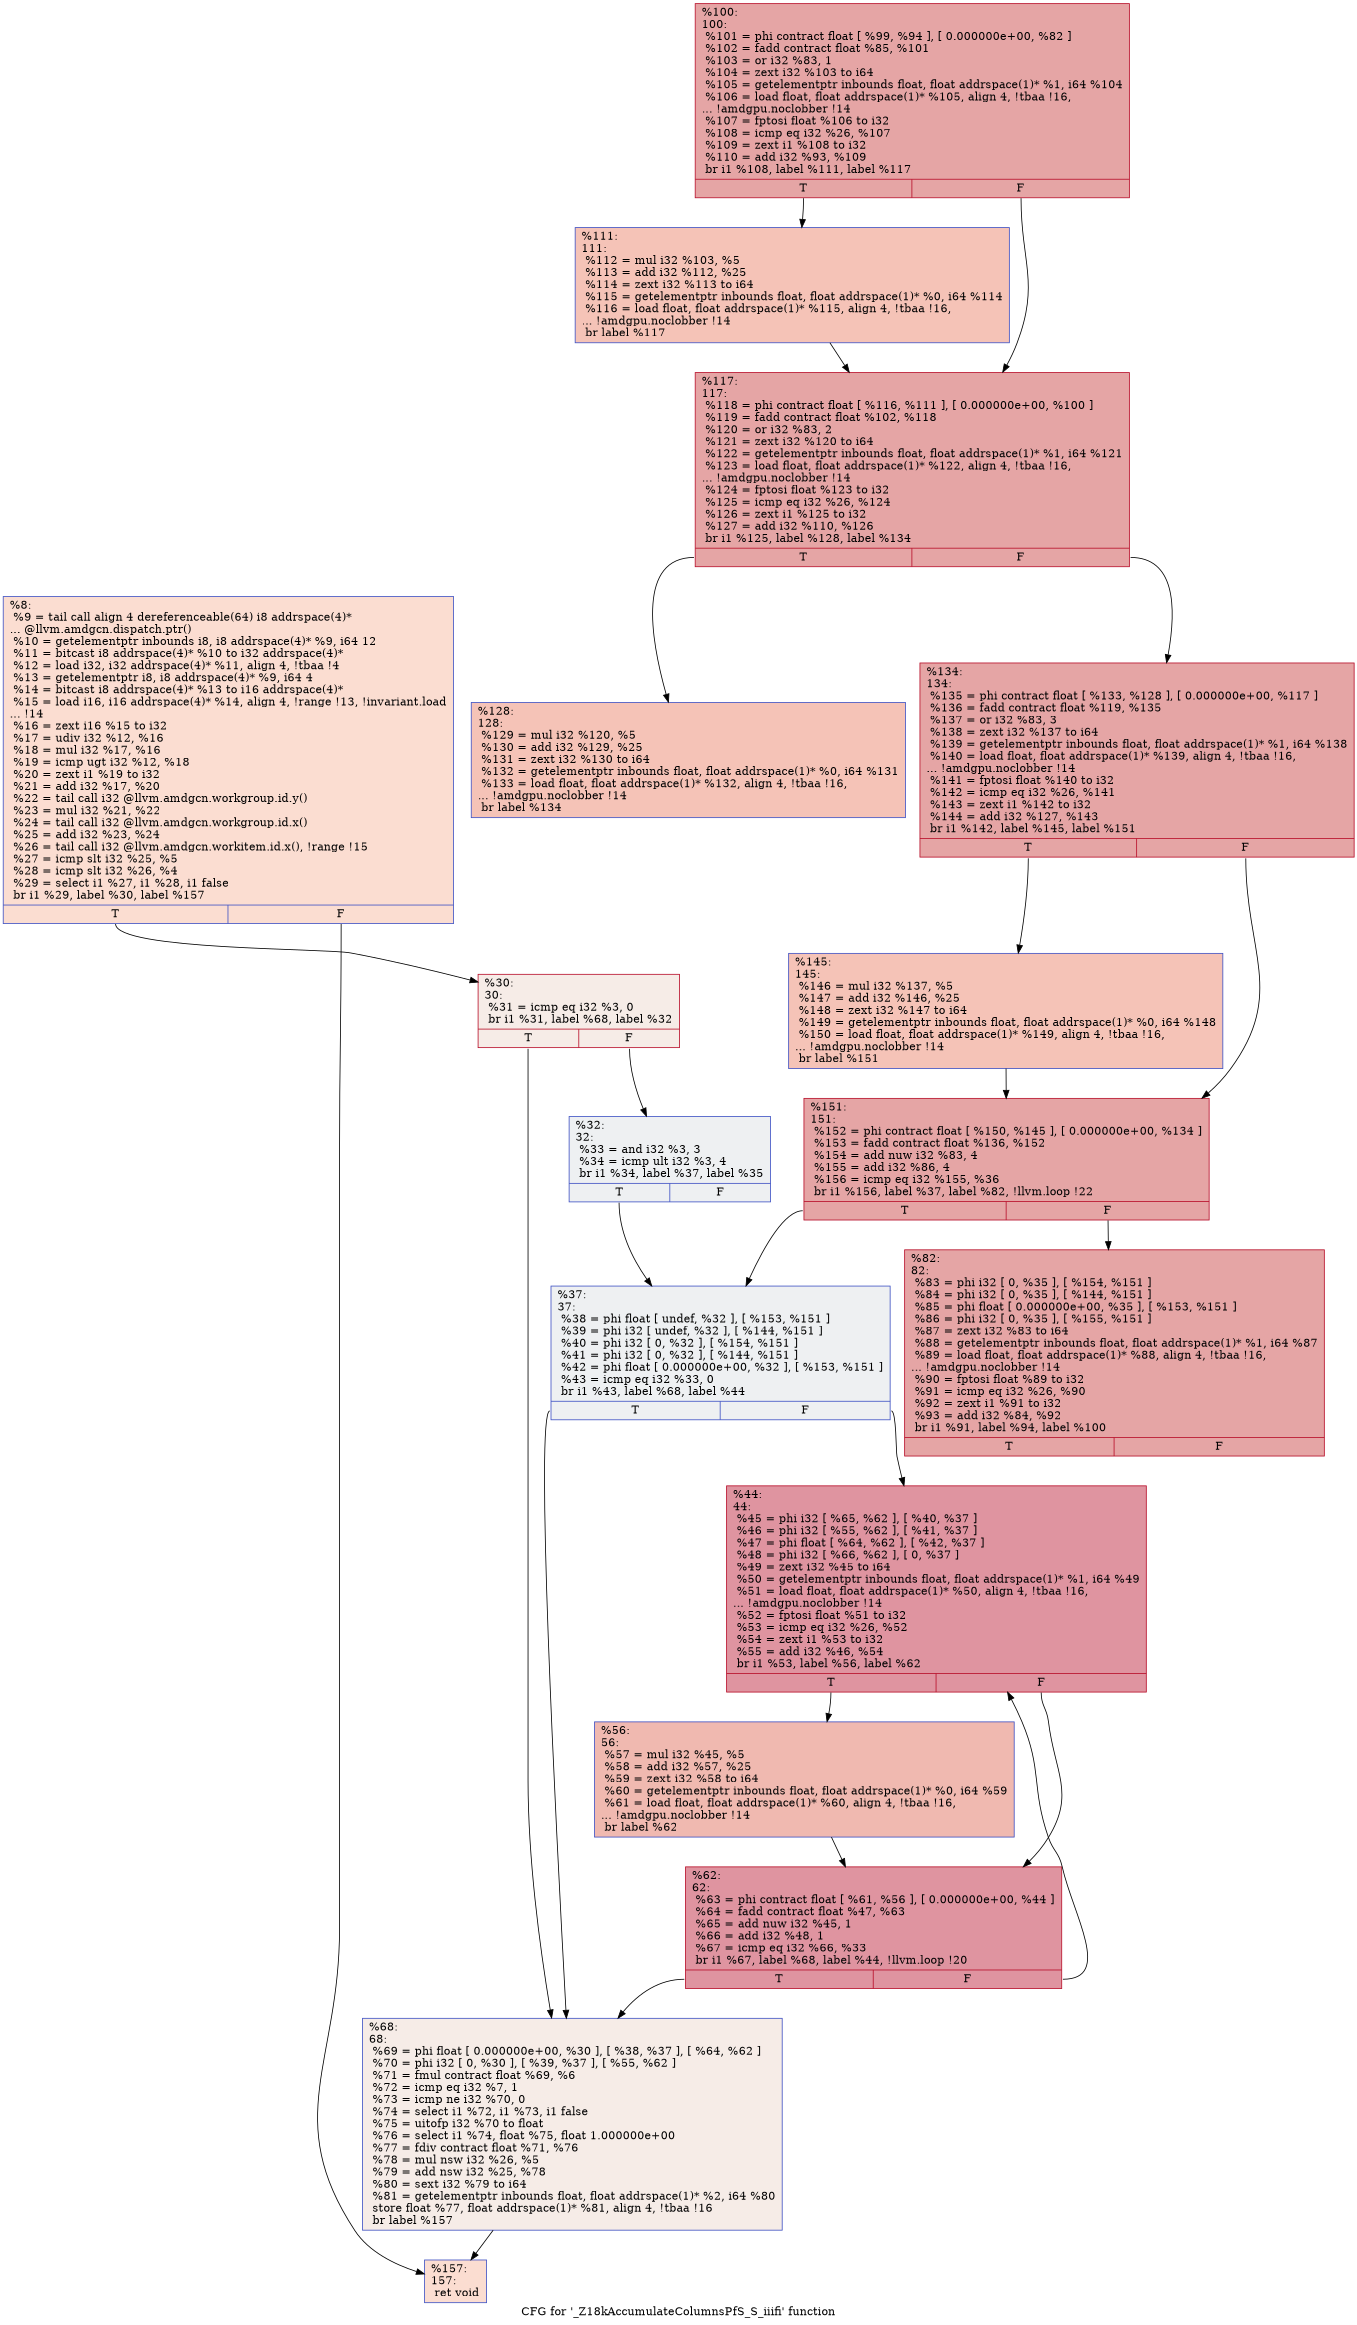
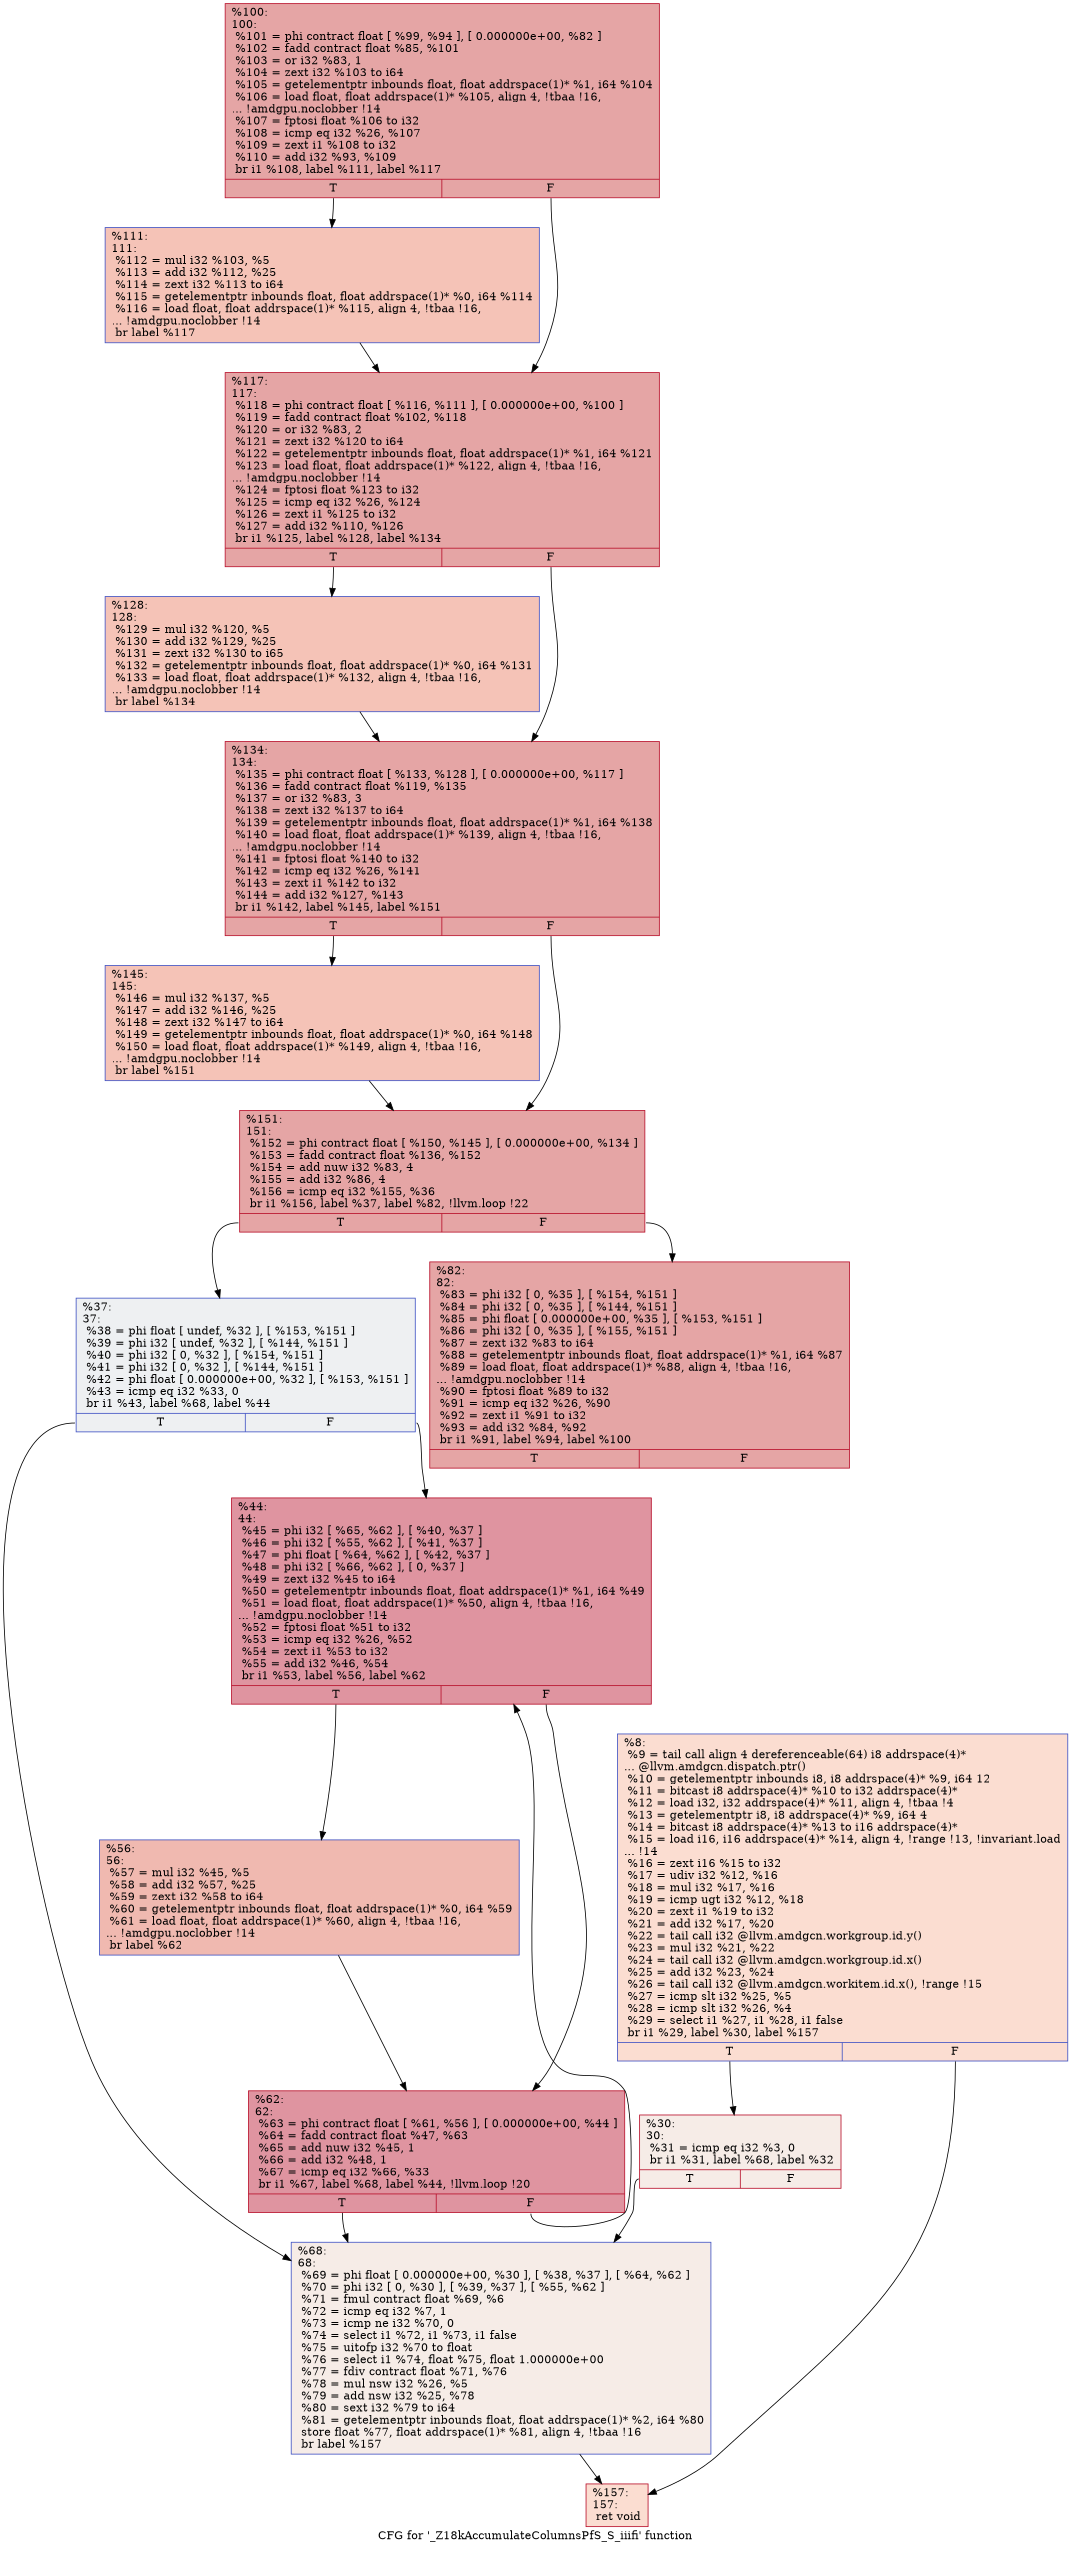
none -> (367, 723)
(564, 760) -> (198, 654)
(670, 1159) -> none
(456, 2281) -> (617, 2505)
